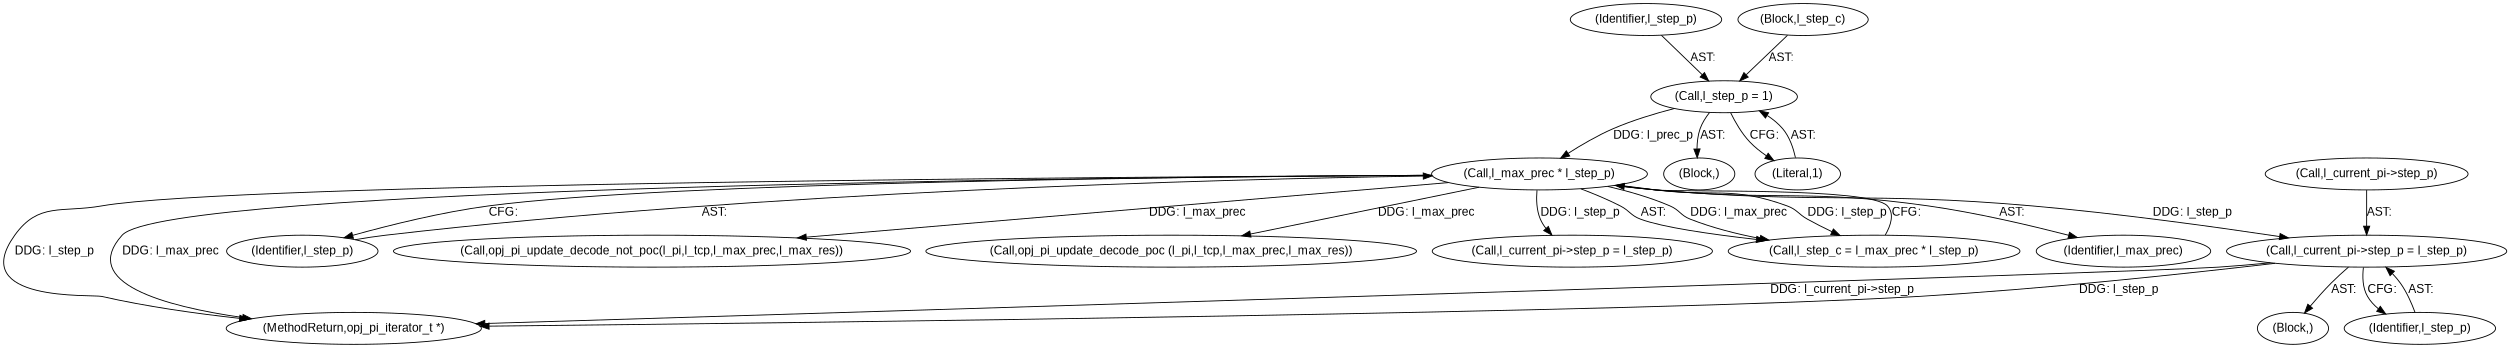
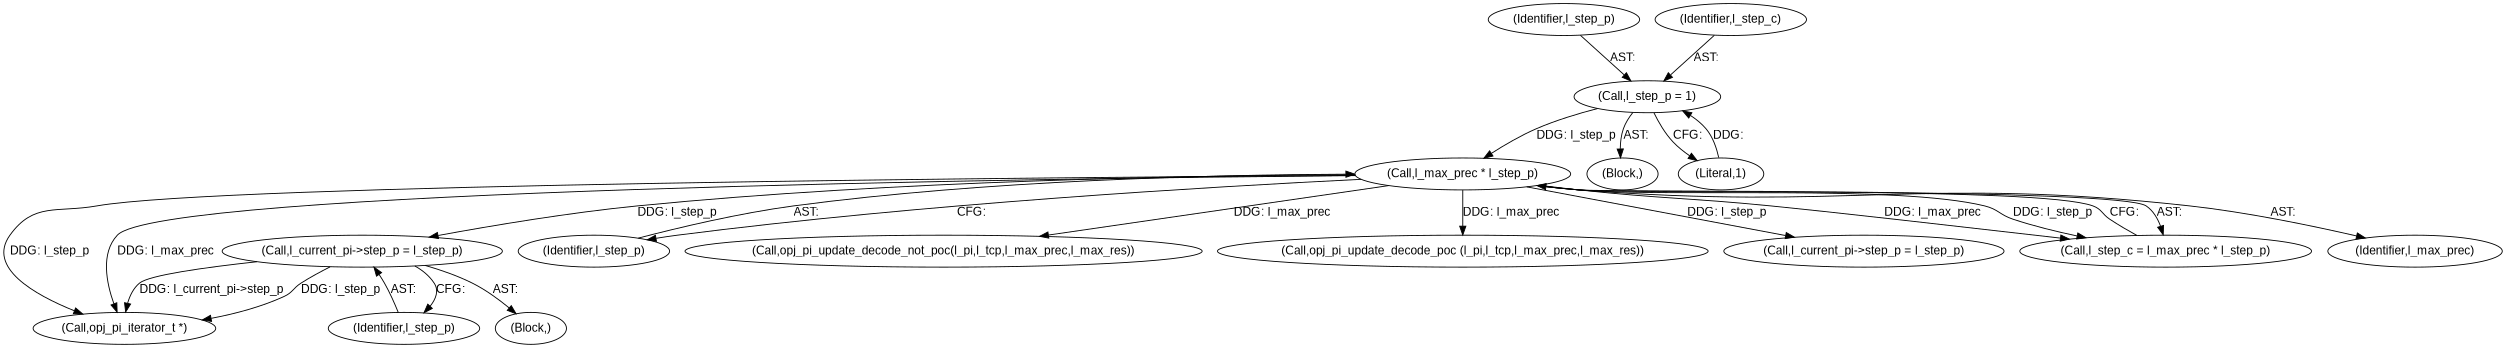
(1803, 20) -> (1731, 20)
(1654, 135) -> (1576, 135)
(1805, 135) -> (1730, 135)
(2367, 174) -> none
(354, 328) -> (124, 328)
